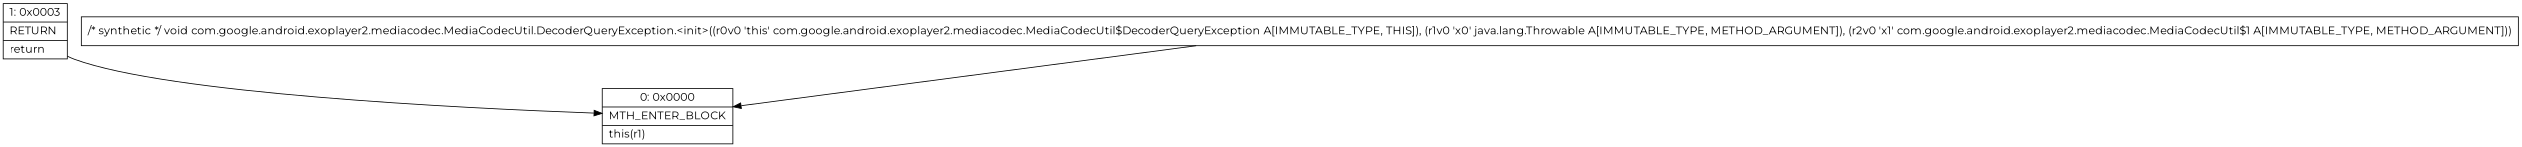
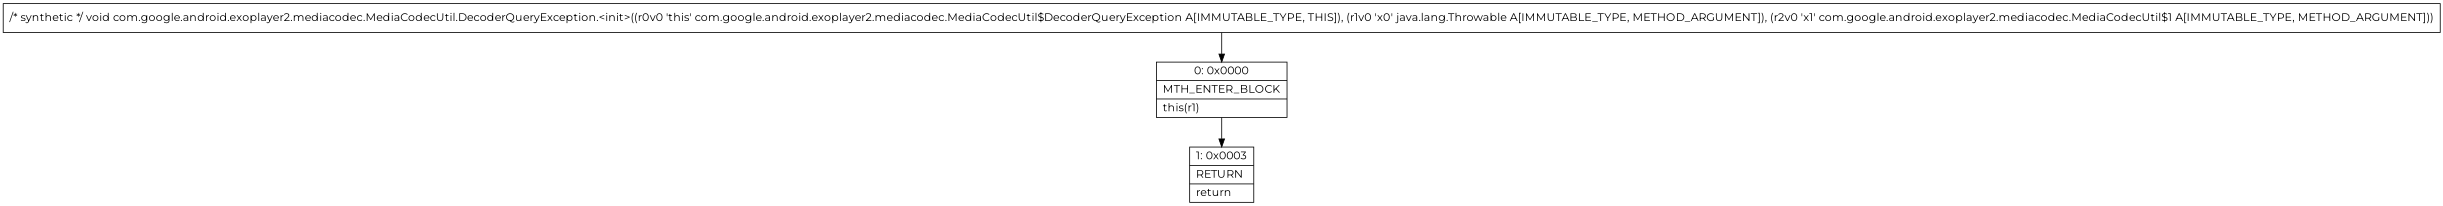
(329, 98) -> (1222, 128)
